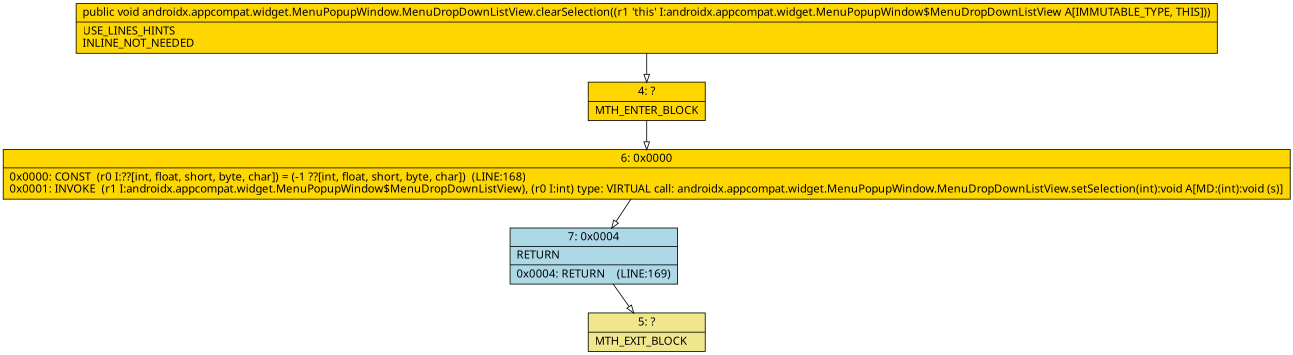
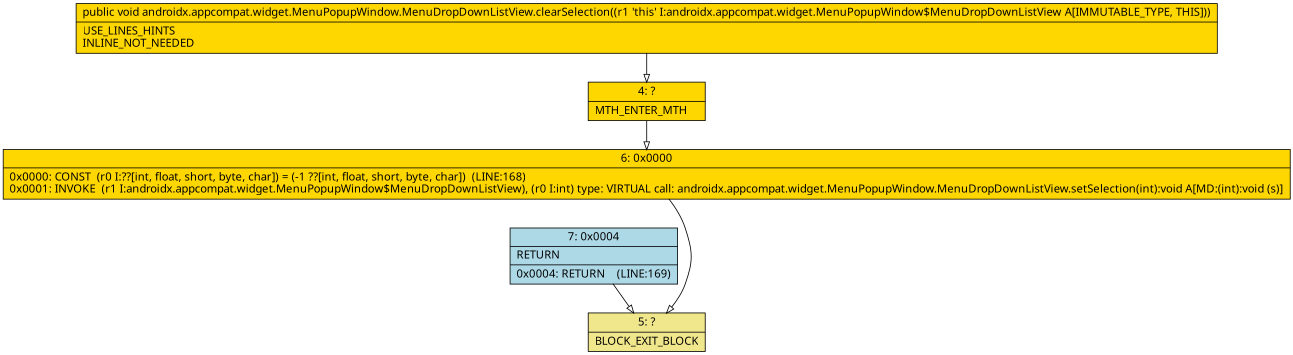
(647, 111) -> (641, 111)
(624, 210) -> (691, 253)
(641, 341) -> (647, 341)
